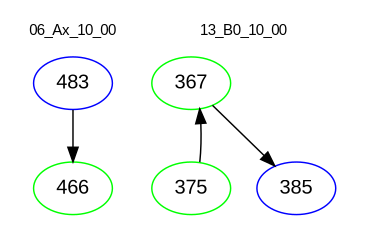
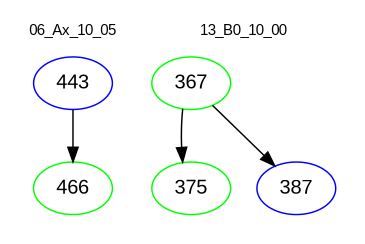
(73, 31) -> (73, 31)
(73, 83) -> (73, 83)
(201, 143) -> (181, 128)
(296, 188) -> (296, 188)
